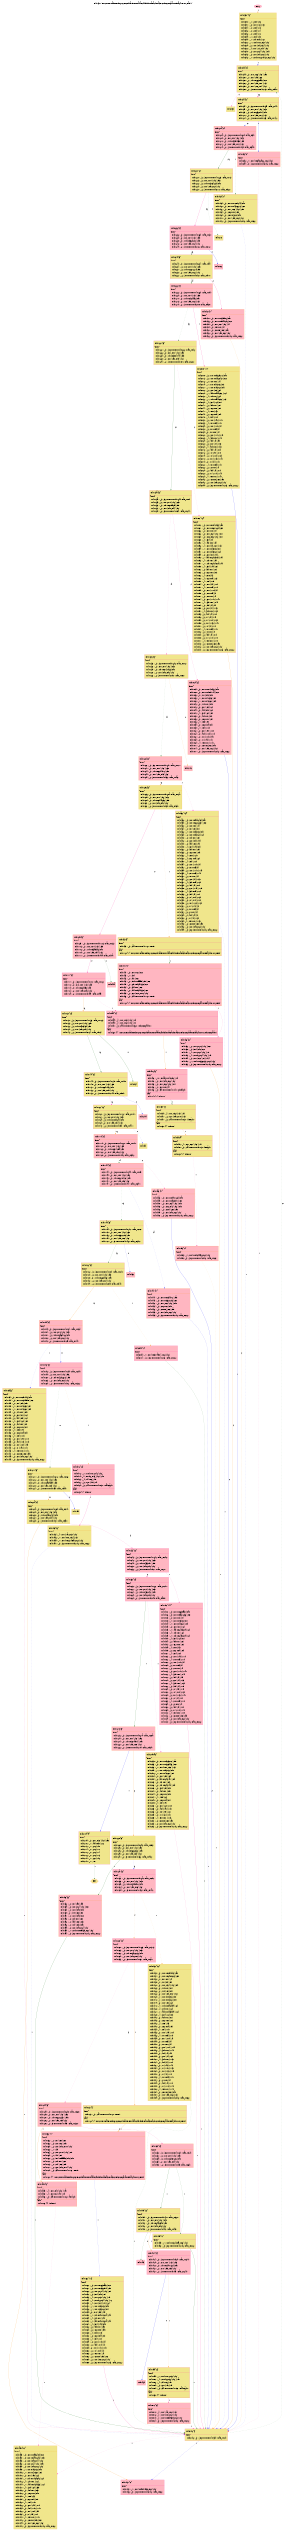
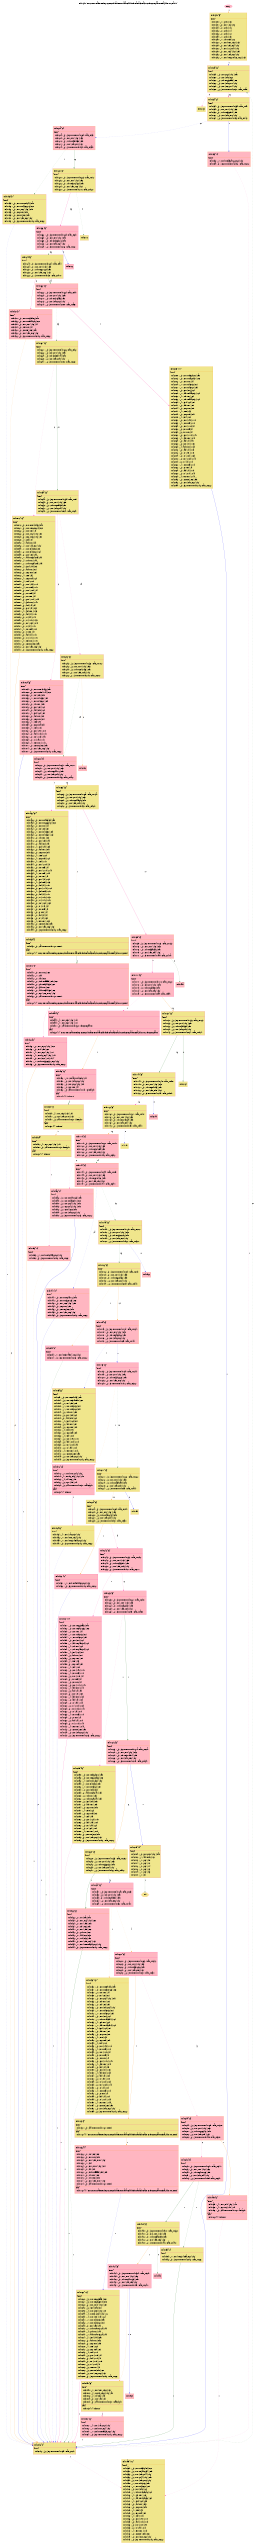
(176, 2460) -> (57, 2014)
